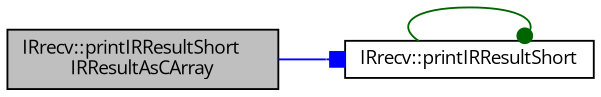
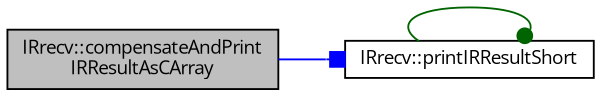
(143, 59) -> (143, 59)
